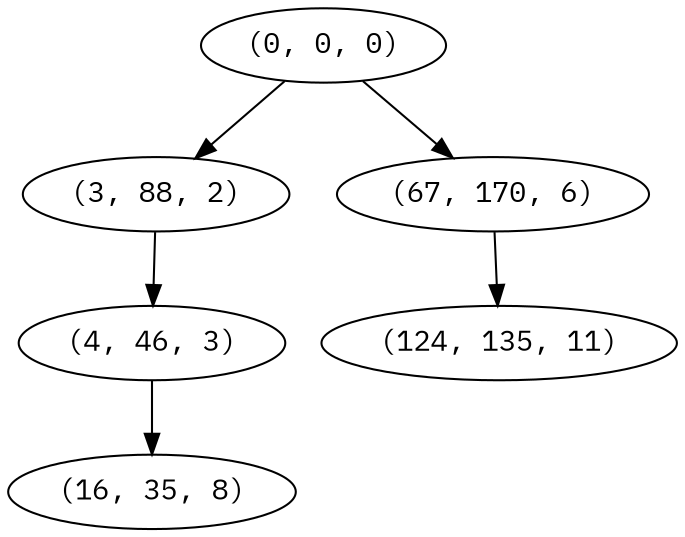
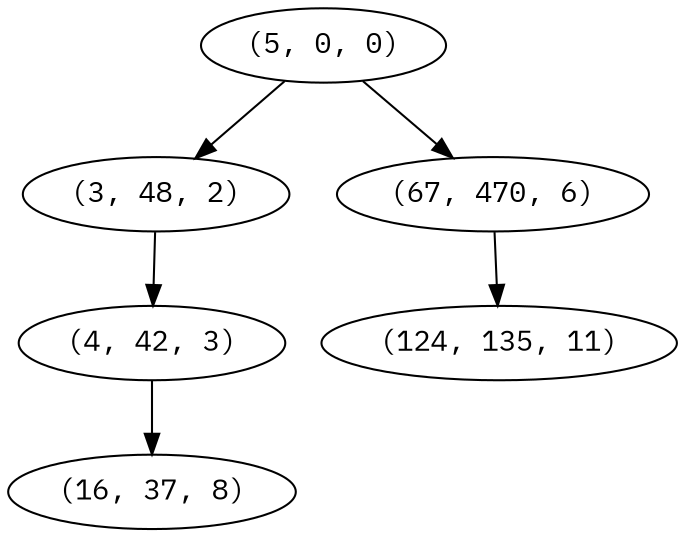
(324, 45) -> (324, 45)
(156, 194) -> (156, 194)
(493, 194) -> (493, 194)
(152, 343) -> (152, 343)
(152, 492) -> (152, 492)
